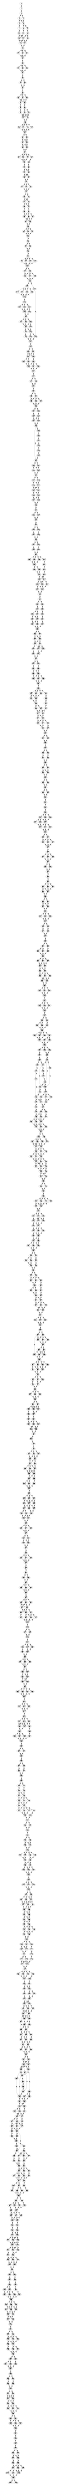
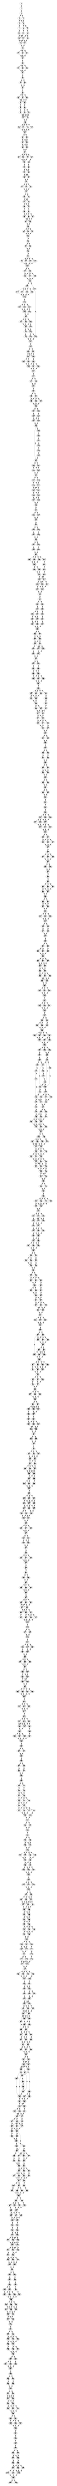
none -> (36, 1439)
